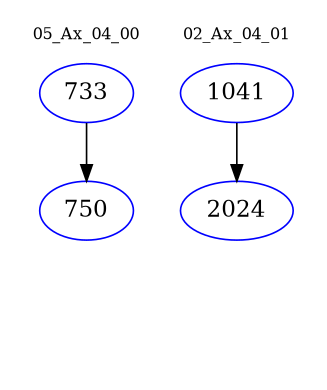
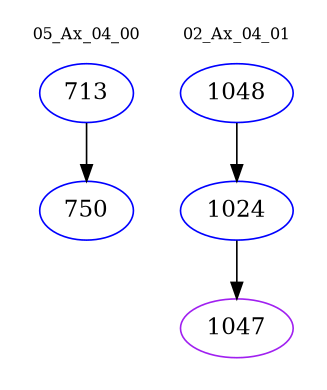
(87, 93) -> (87, 93)
(237, 93) -> (237, 93)
(237, 211) -> (237, 211)
none -> (237, 328)
